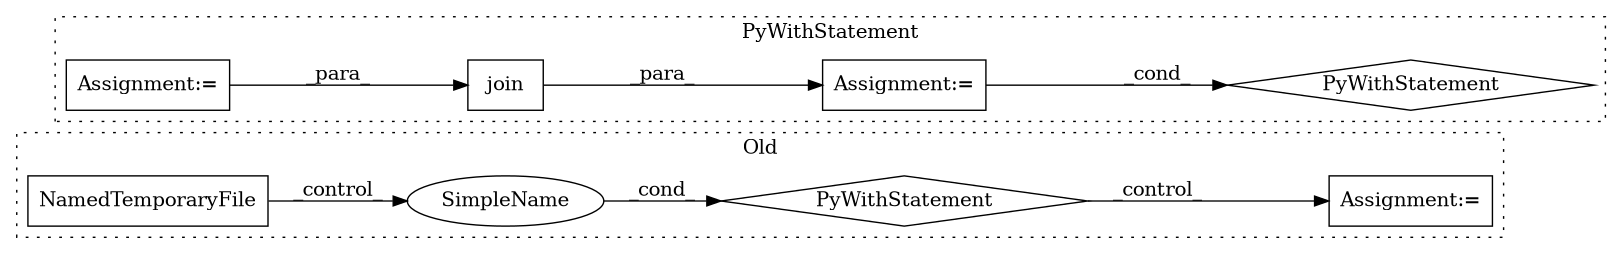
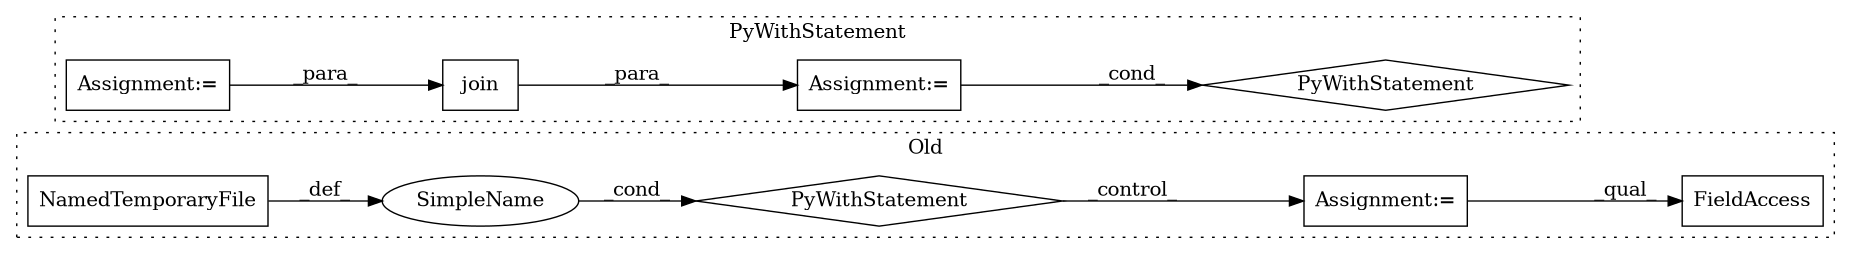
(338, 191) -> (325, 191)
none -> (1753, 201)
